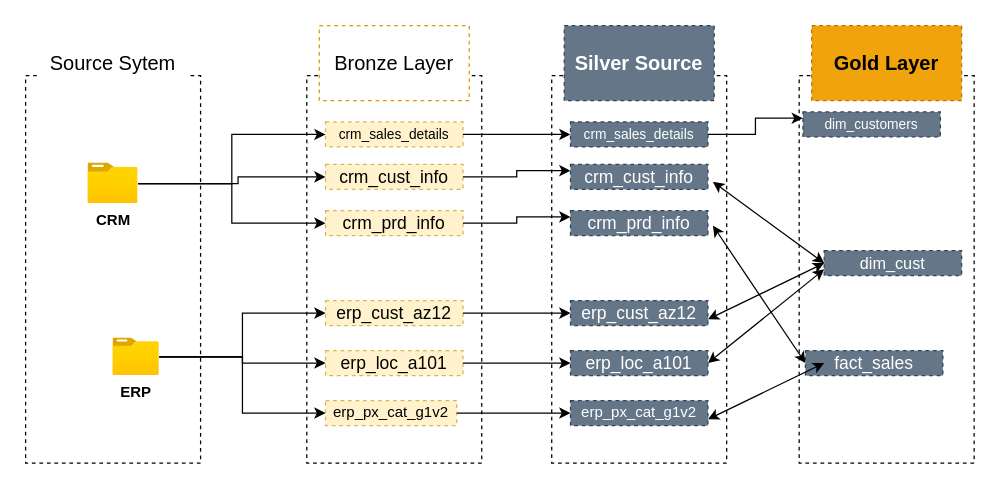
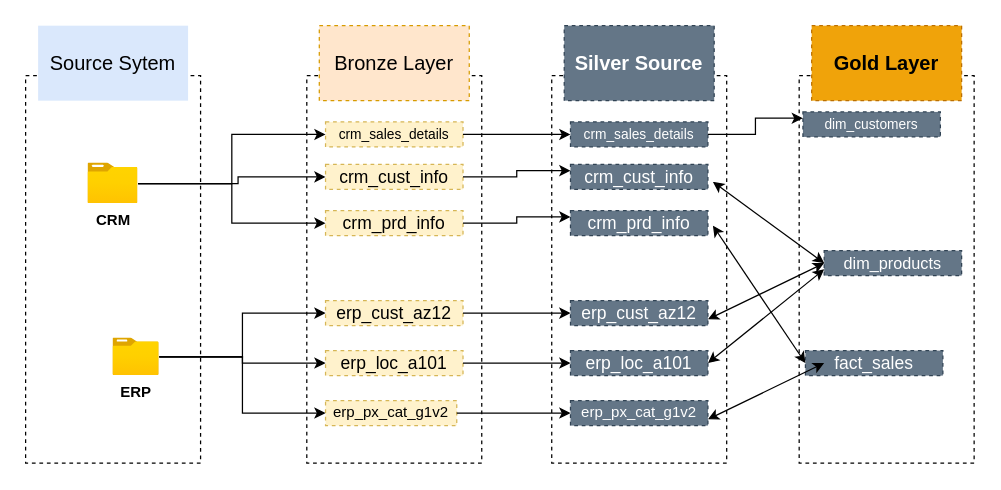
(113, 63) -> (113, 63)
(394, 63) -> (394, 63)
(893, 263) -> (893, 263)
